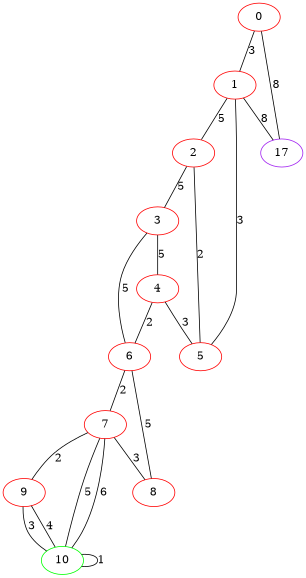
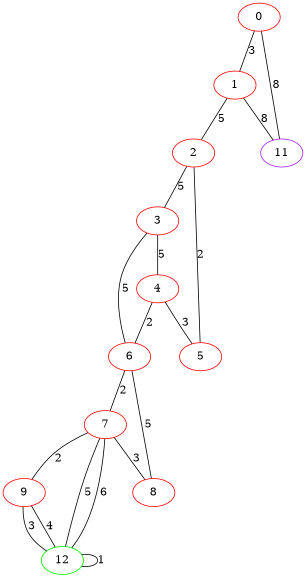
(282, 153) -> (282, 153)
(237, 225) -> none
(62, 560) -> (62, 560)
